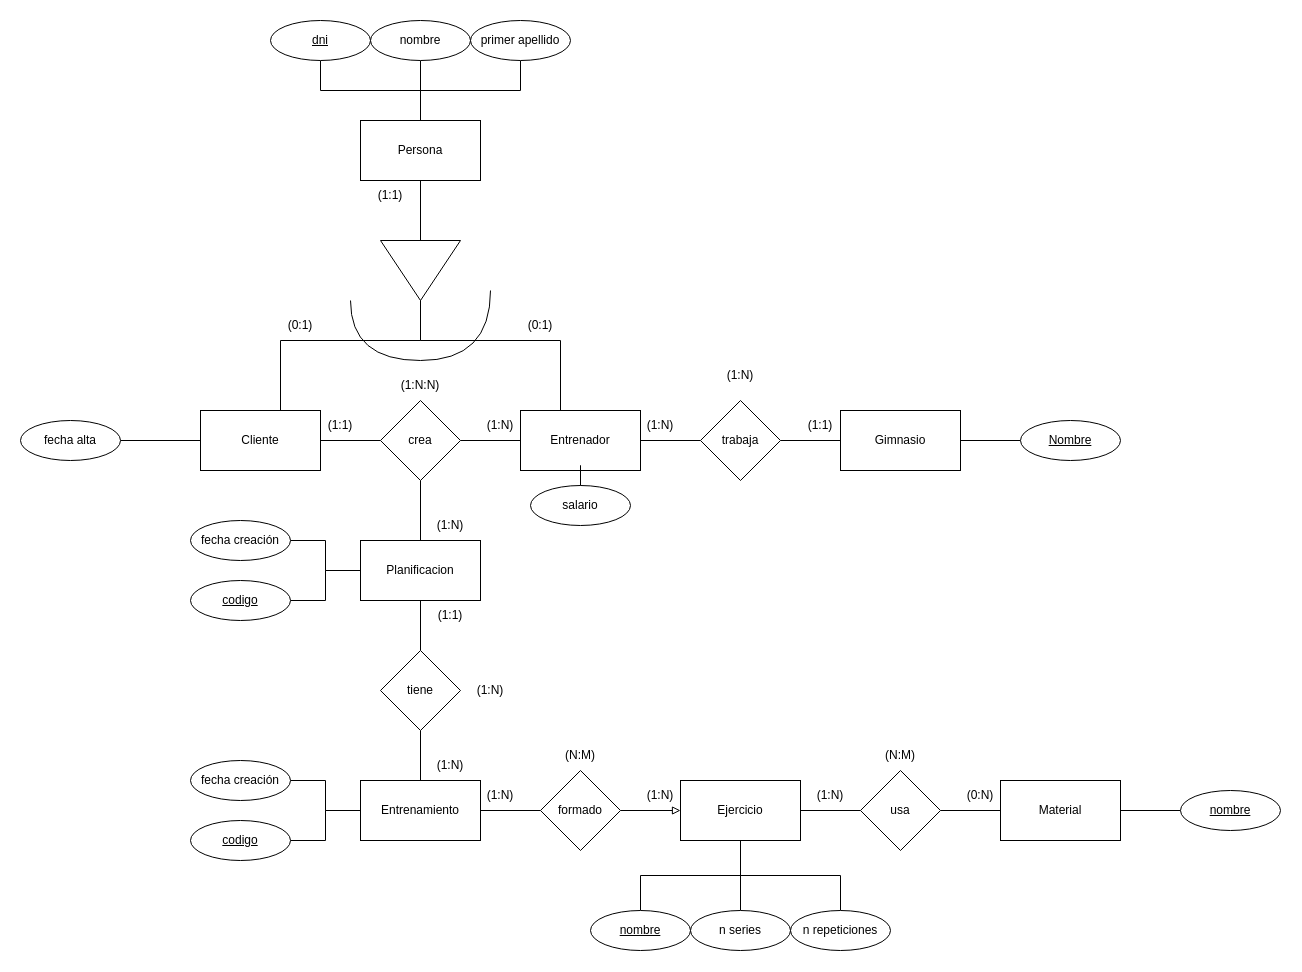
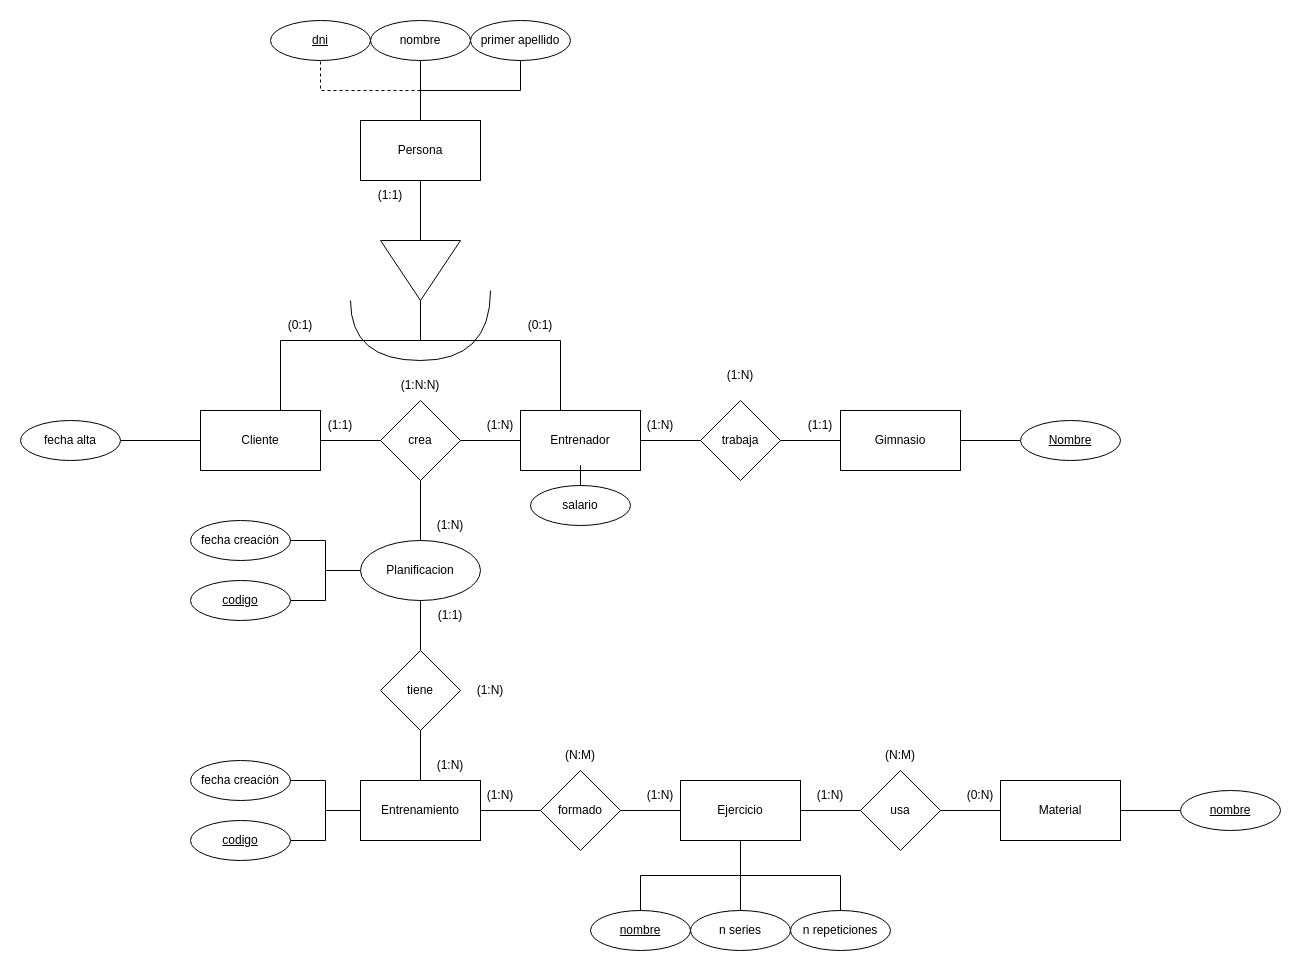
(355, 91) -> (355, 91)
(421, 571) -> (421, 571)
(671, 811) -> (674, 811)
